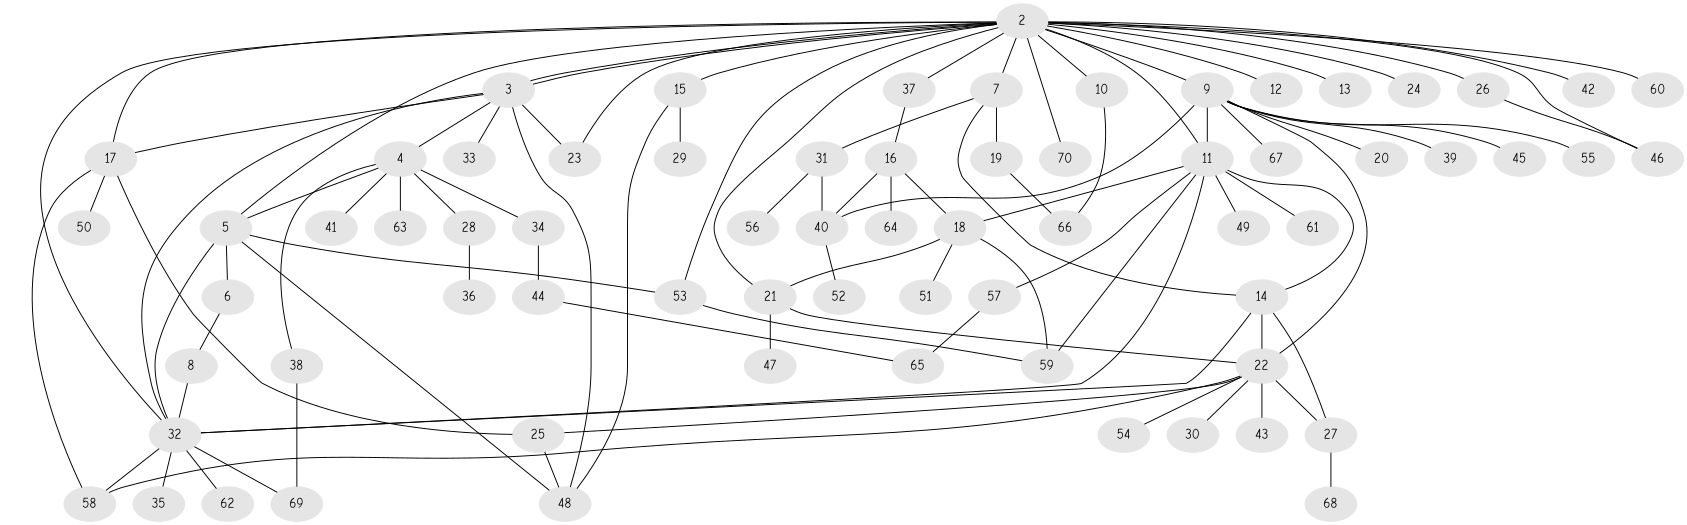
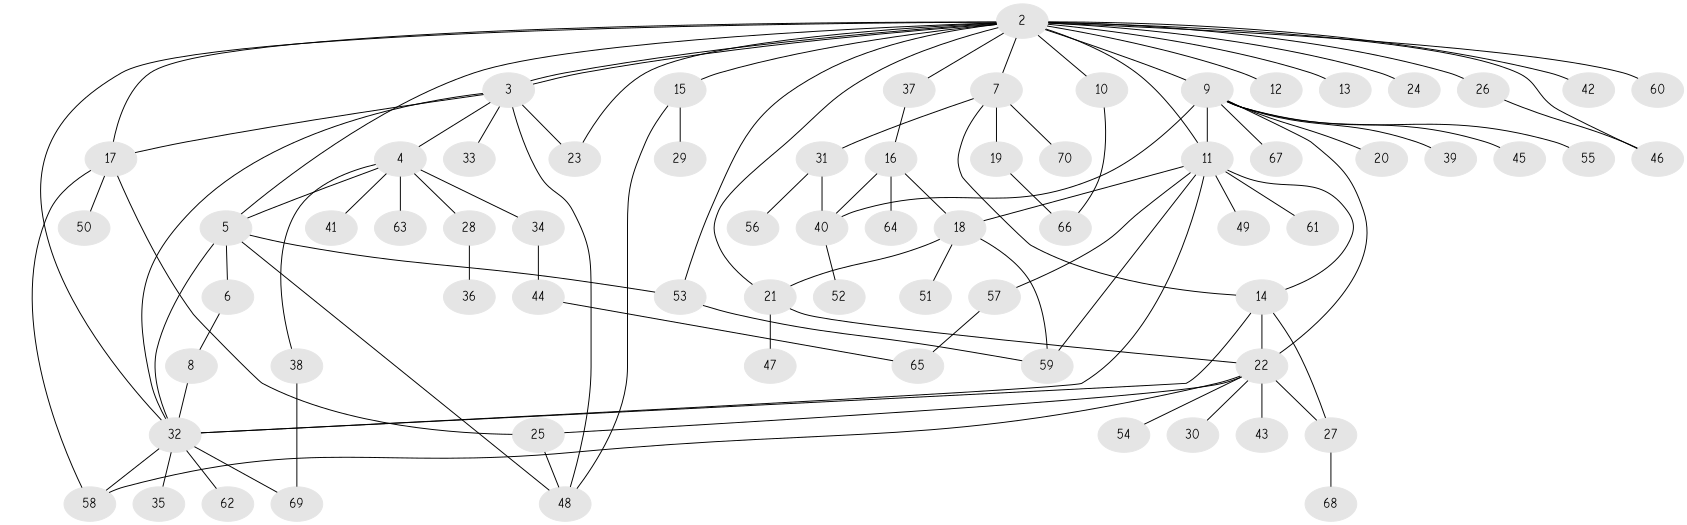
(1044, 90) -> (1031, 124)
